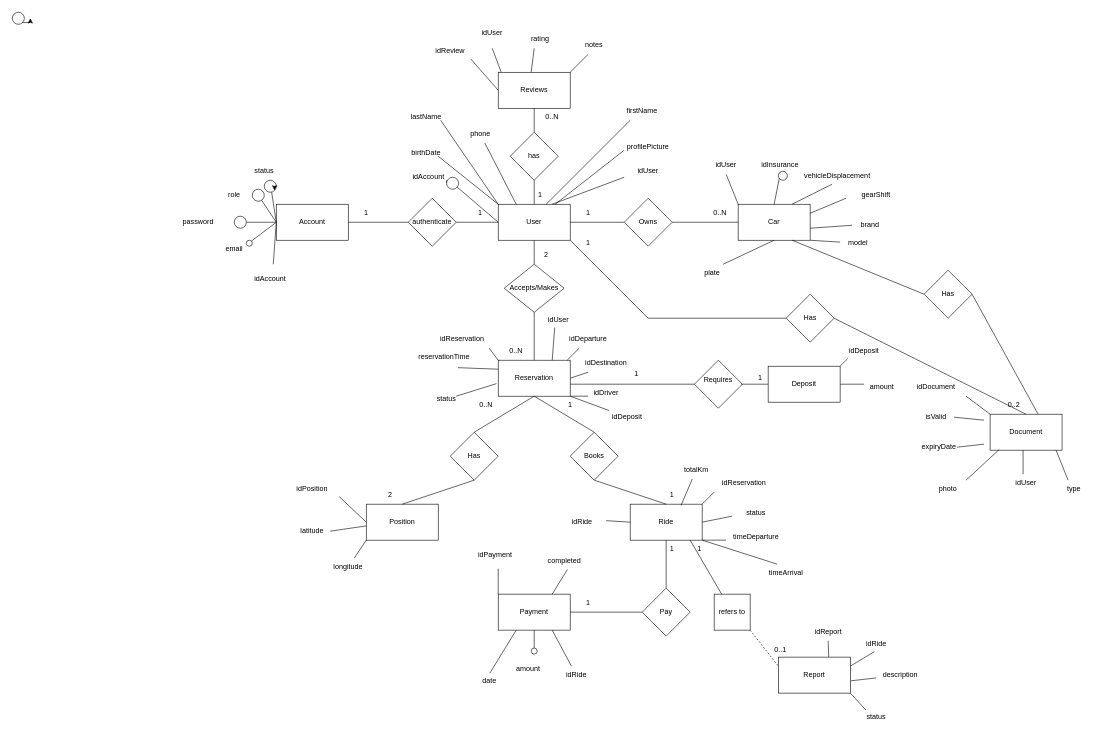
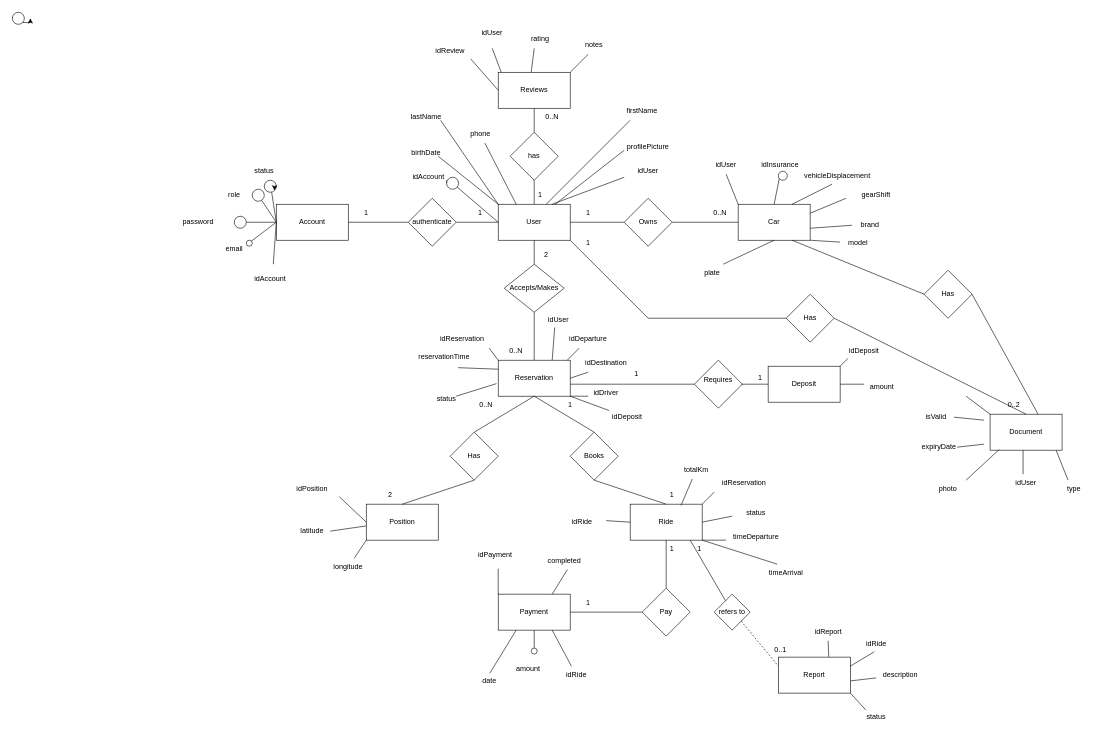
(936, 387) -> none
(732, 612) -> (732, 612)
